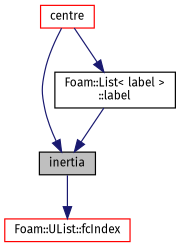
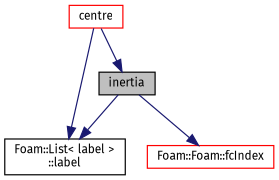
(92, 125) -> (103, 112)
(67, 230) -> (211, 157)
